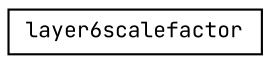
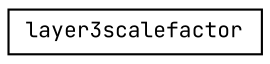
(135, 32) -> (135, 32)
